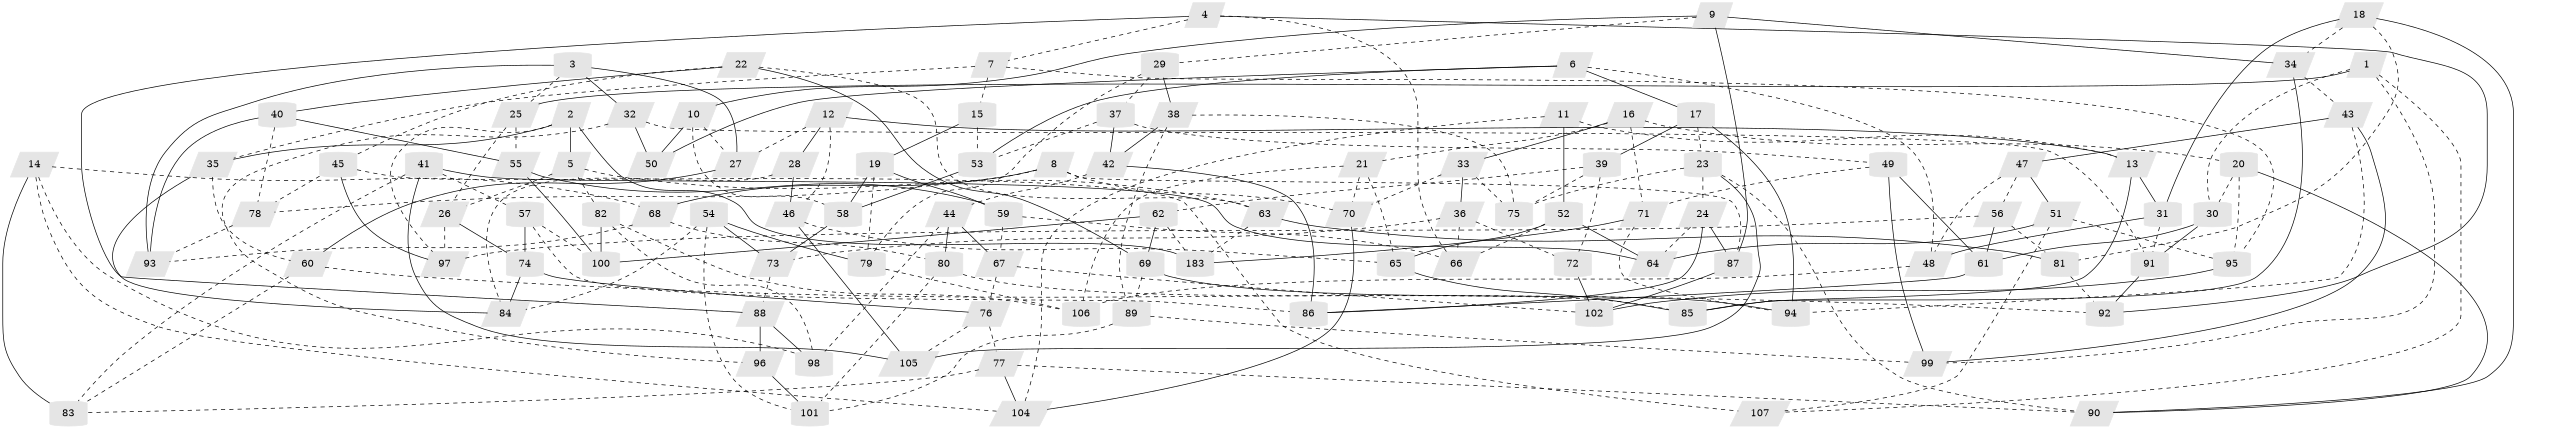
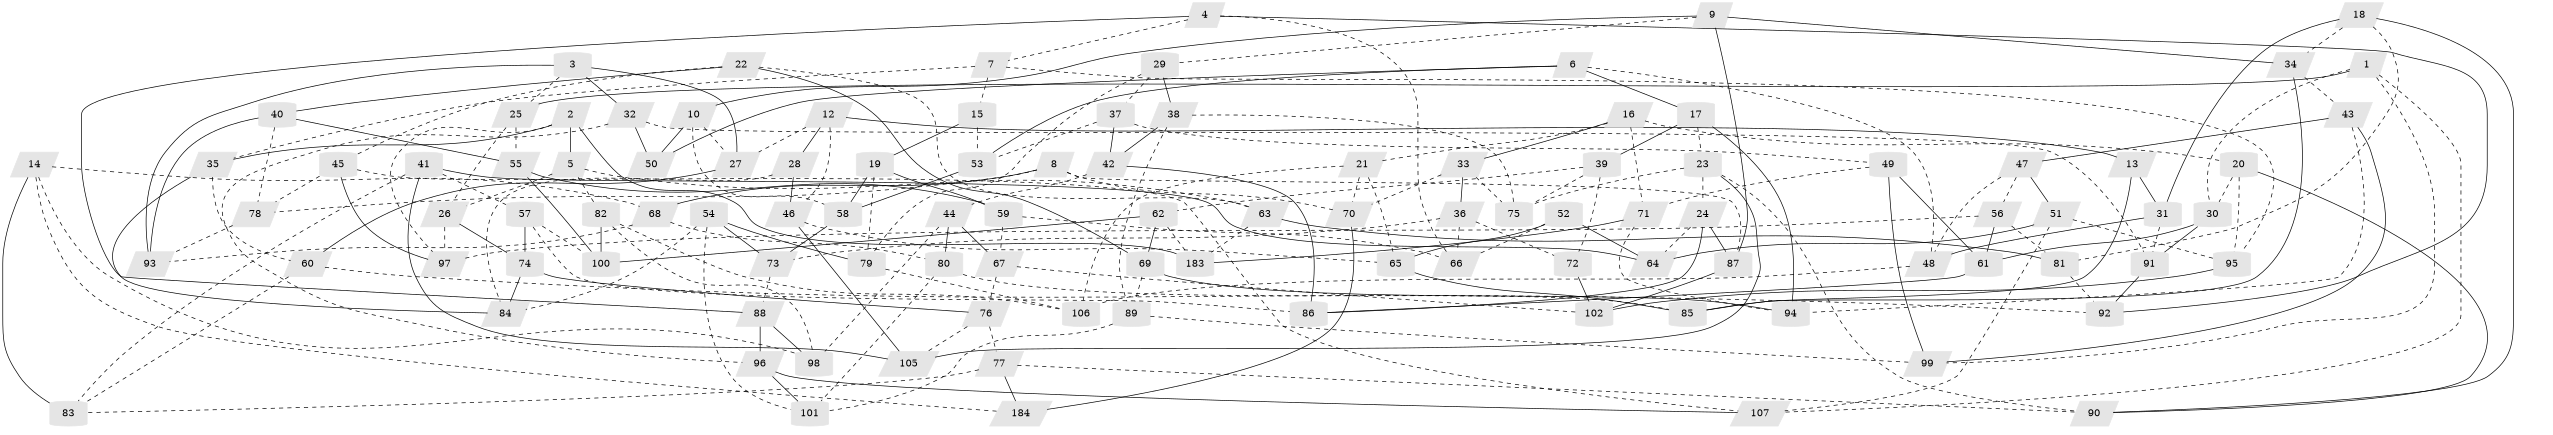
(1564, 115) -> none
none -> (1256, 401)
(1021, 414) -> (1021, 414)
